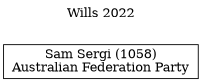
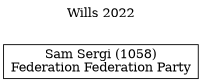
(101, 62) -> (101, 62)
